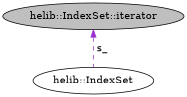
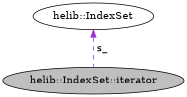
(93, 52) -> (93, 52)
